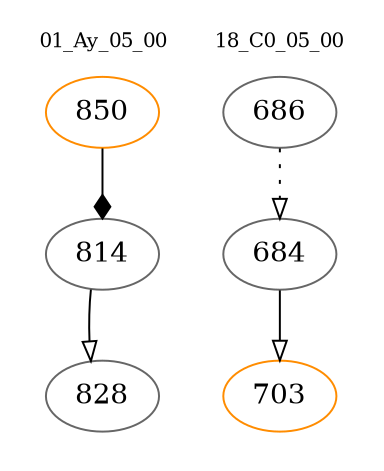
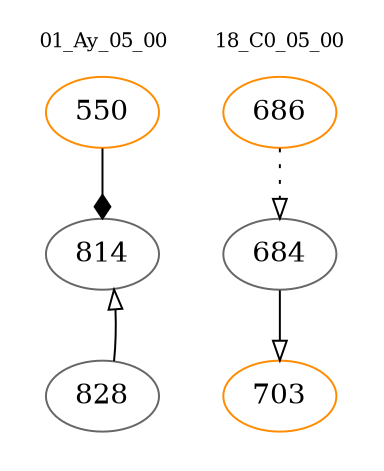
(102, 112) -> (102, 112)
(280, 112) -> (280, 112)
(89, 315) -> (116, 335)
